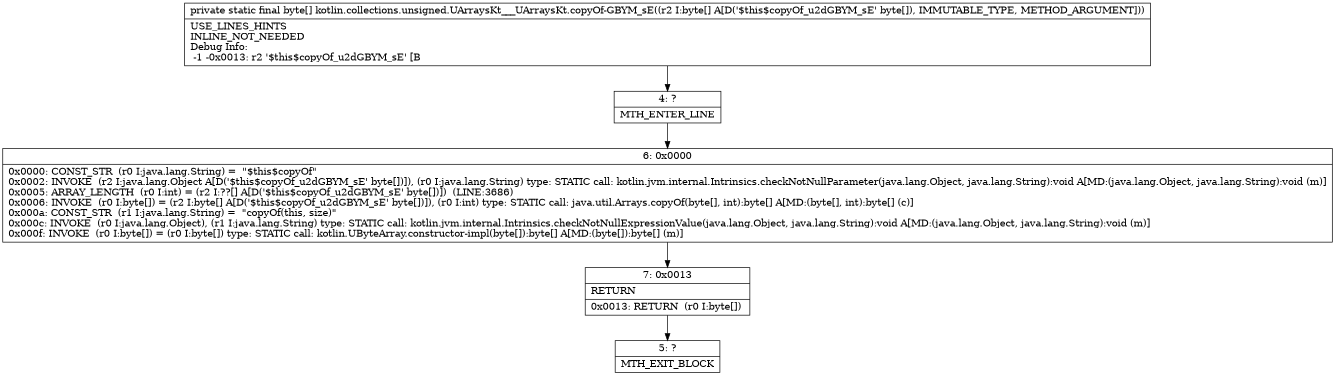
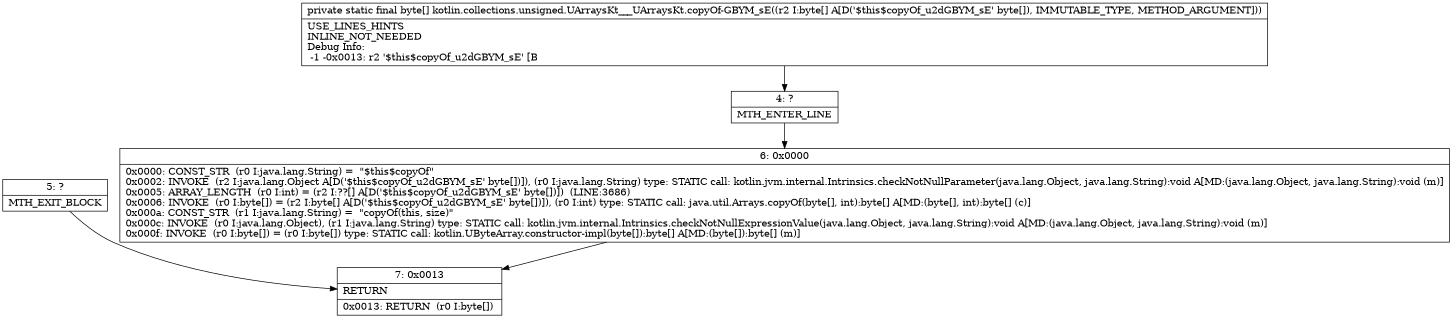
(668, 324) -> (194, 269)
